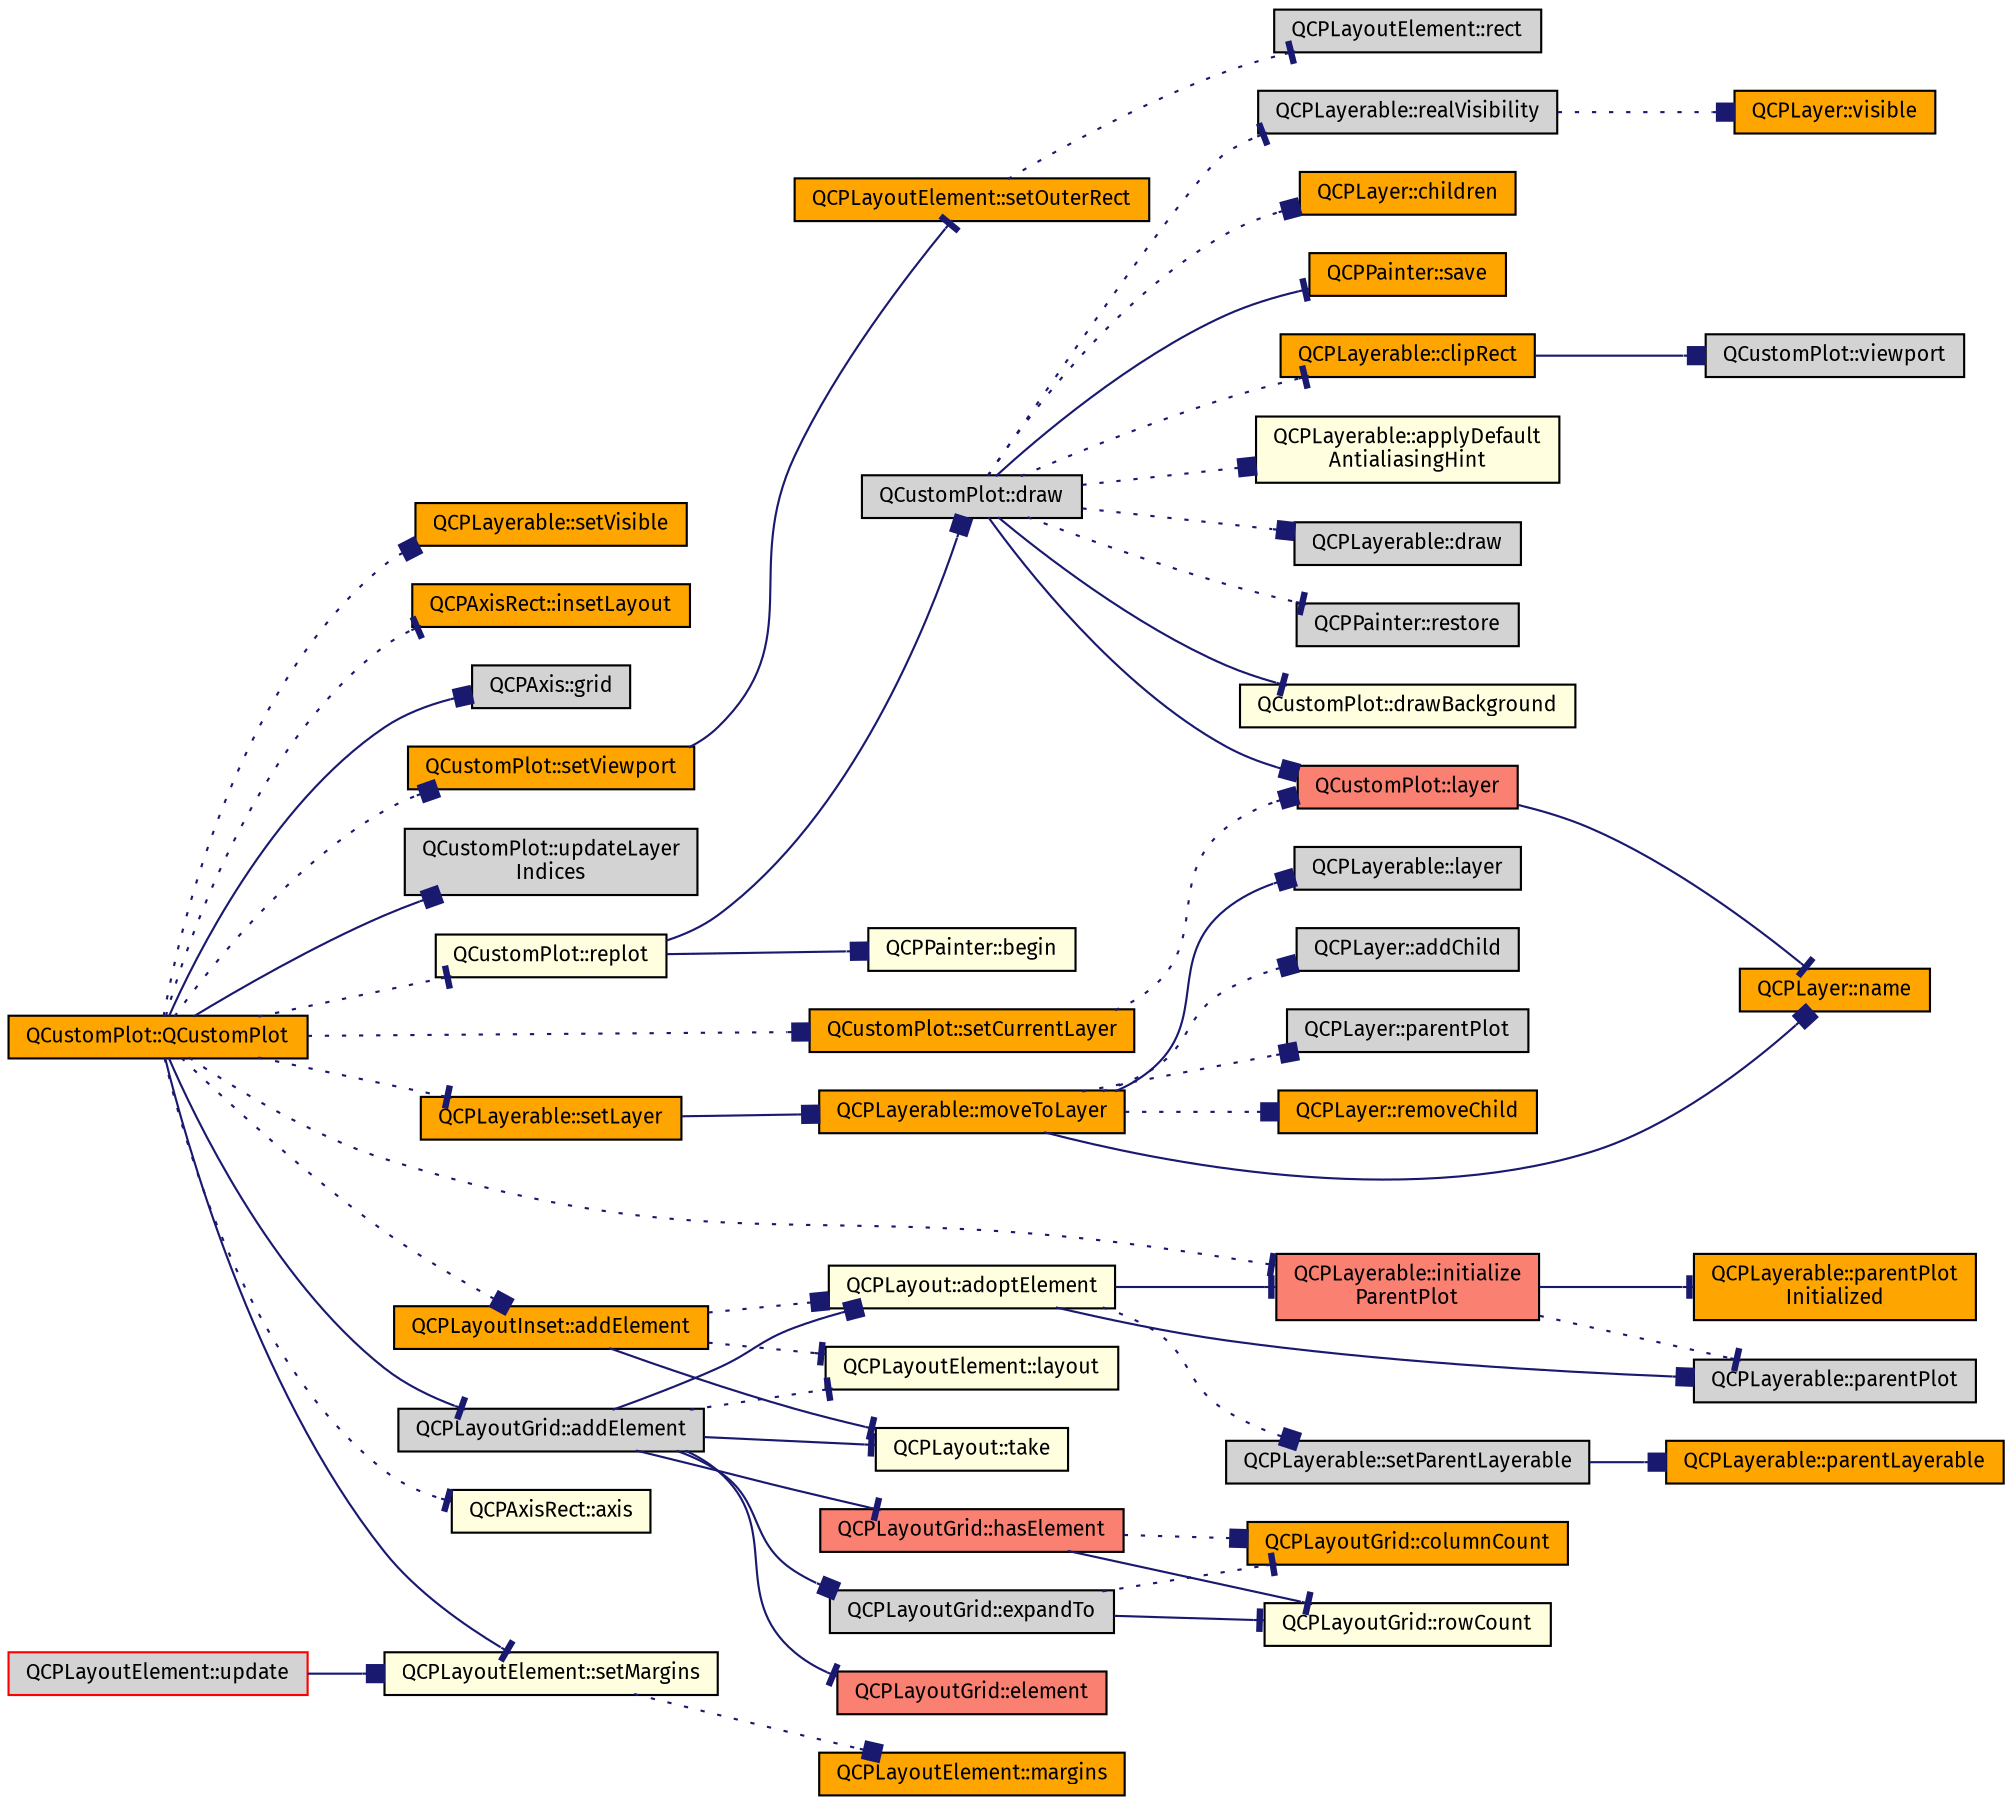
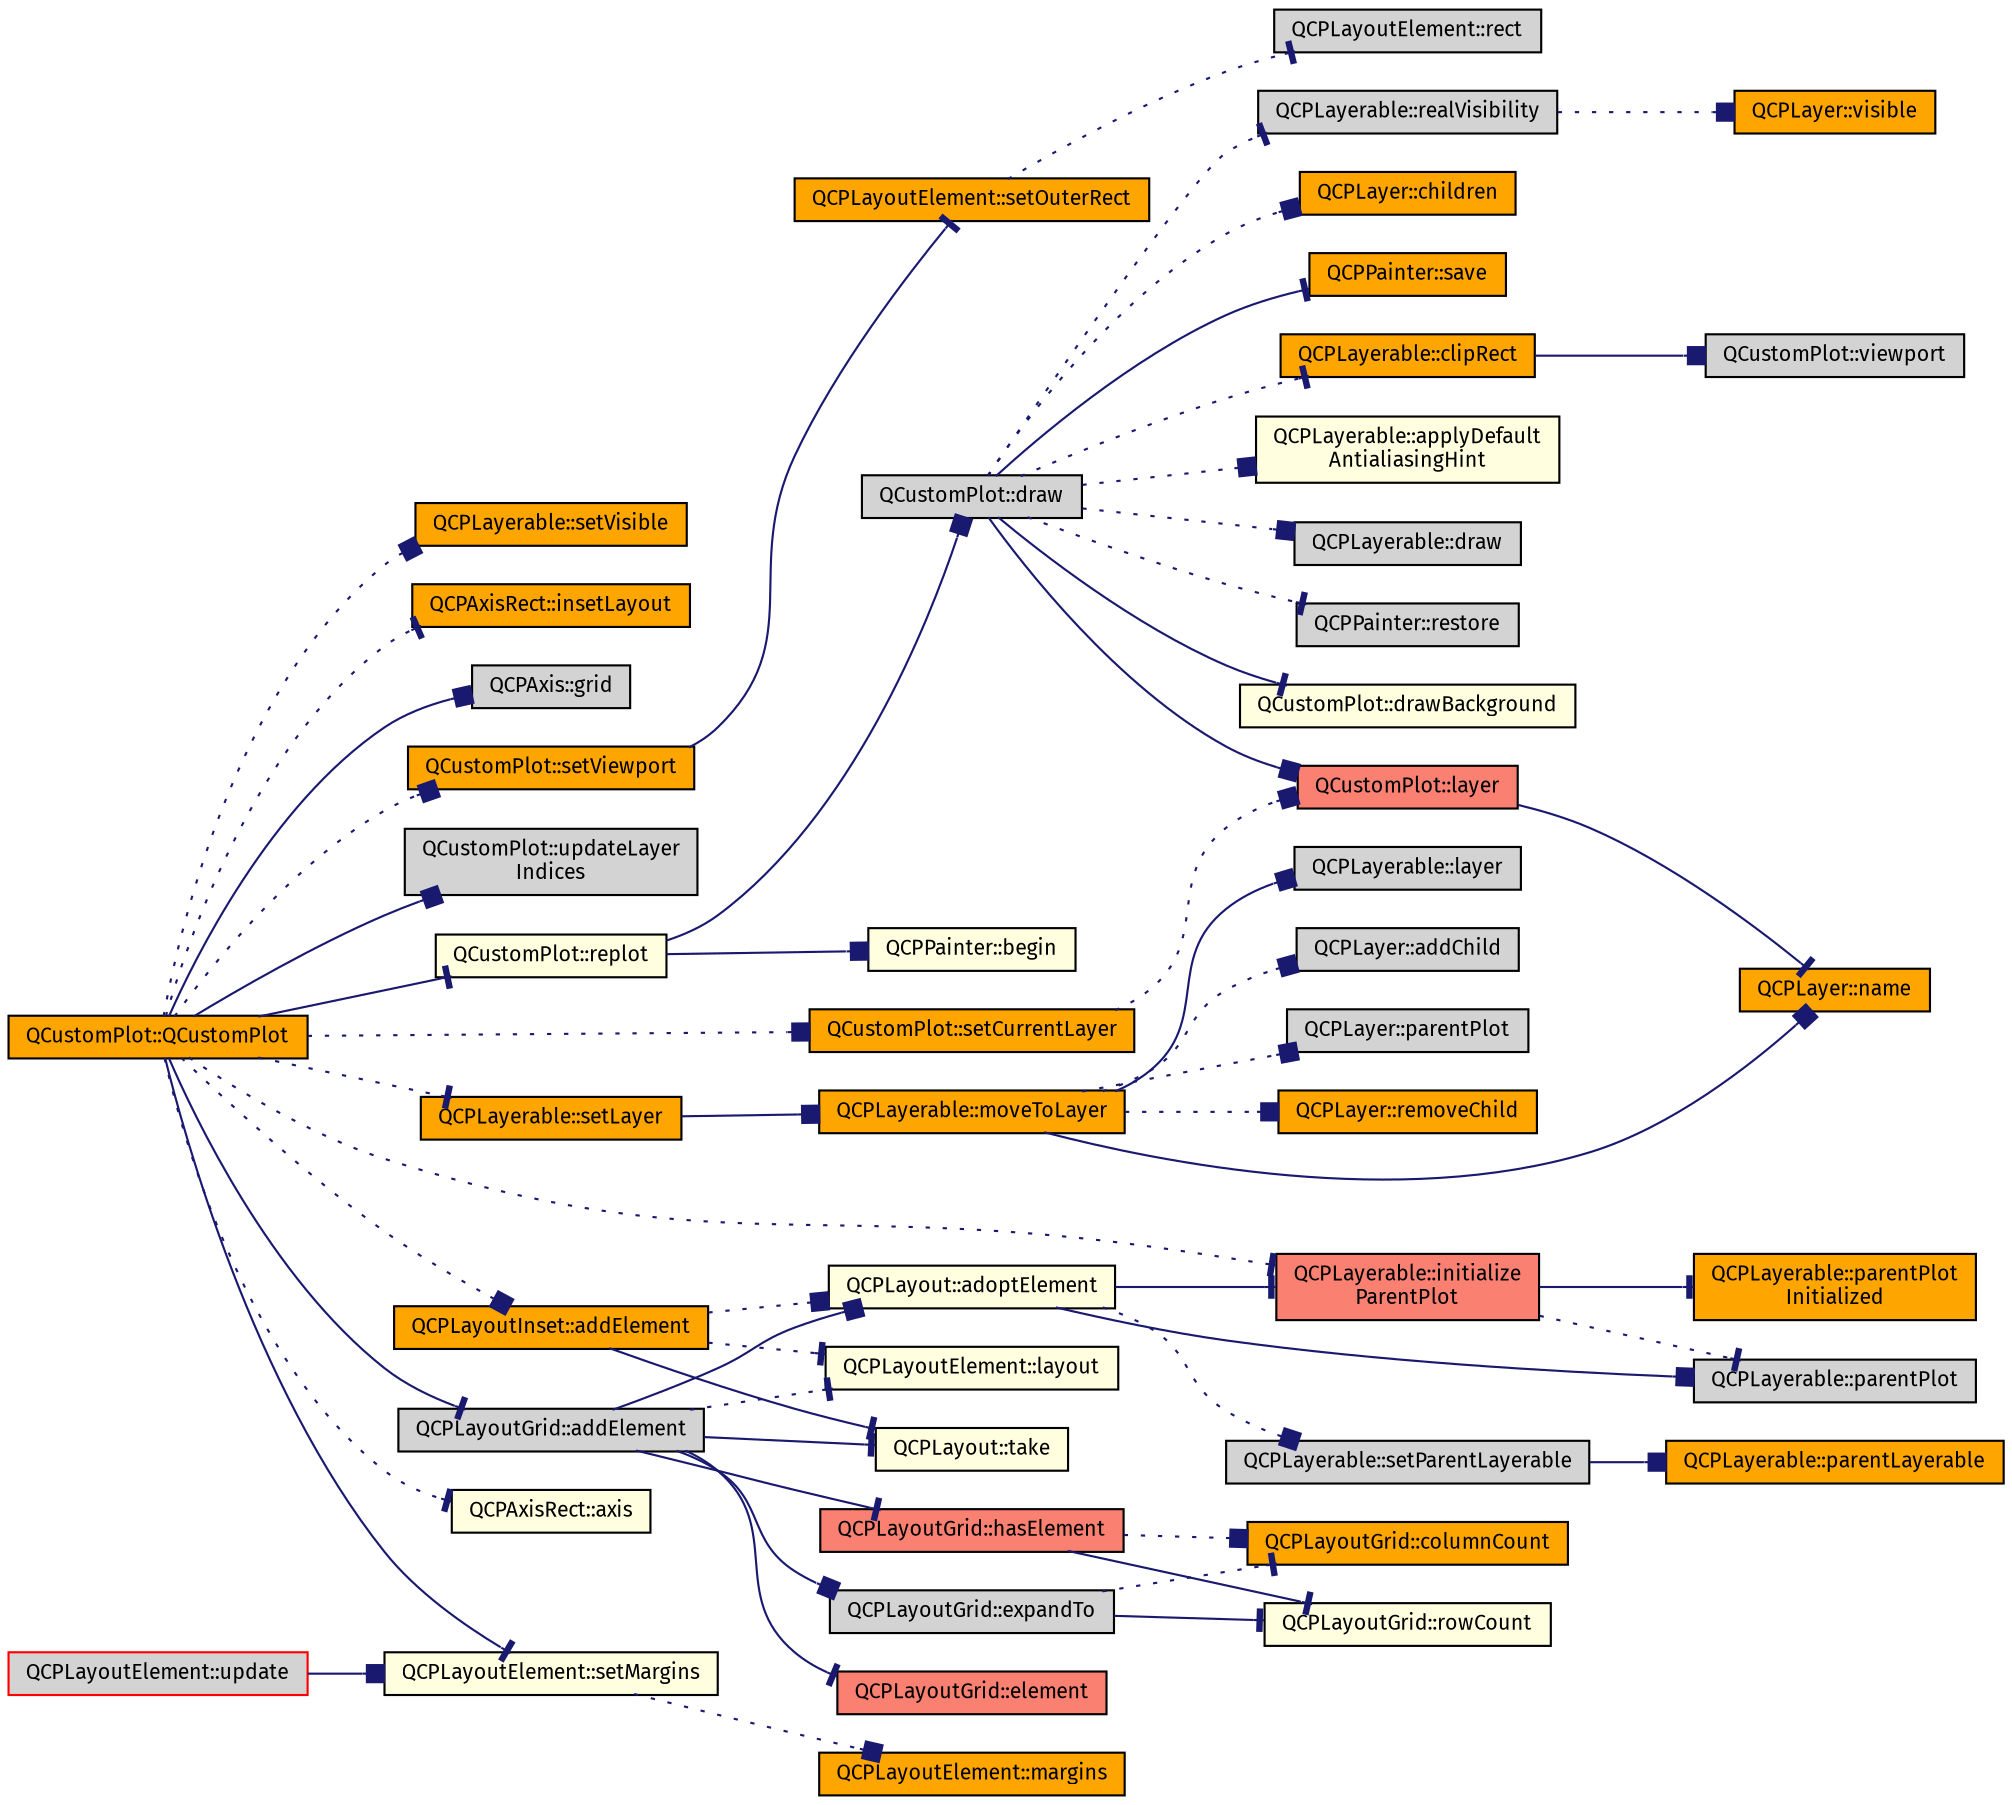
(350, 998) -> (350, 998)
